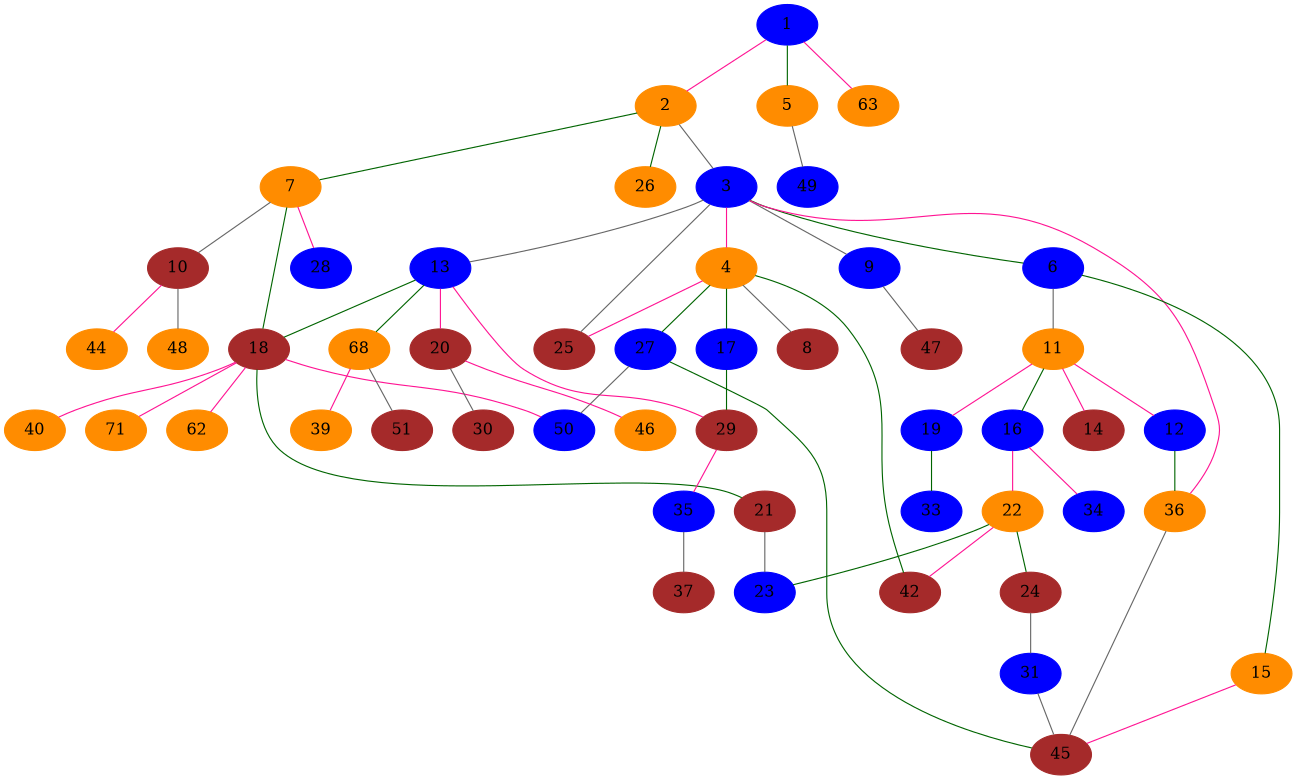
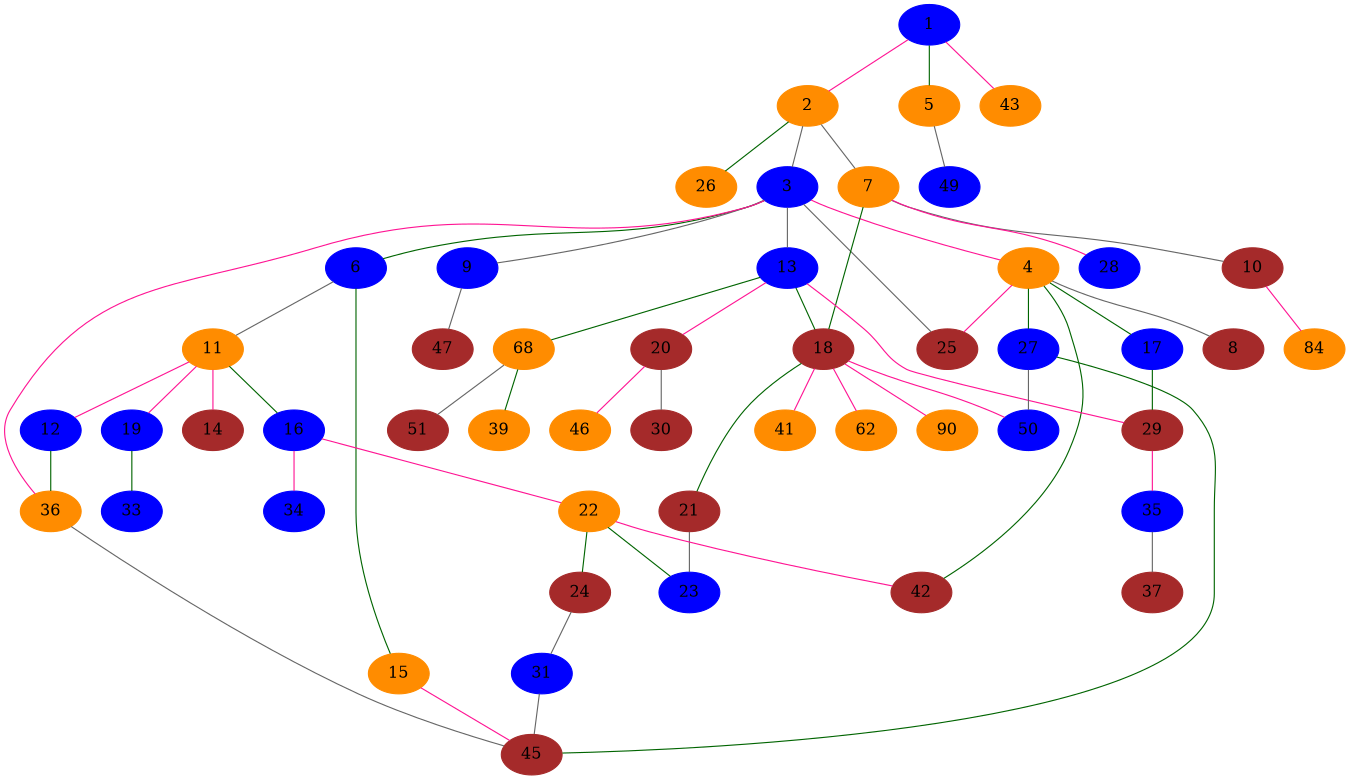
(868, 106) -> (1010, 106)
(478, 146) -> (838, 146)
(97, 349) -> (1314, 349)
(178, 349) -> none
(340, 390) -> (511, 390)
(35, 430) -> (947, 430)
(116, 430) -> (785, 430)
